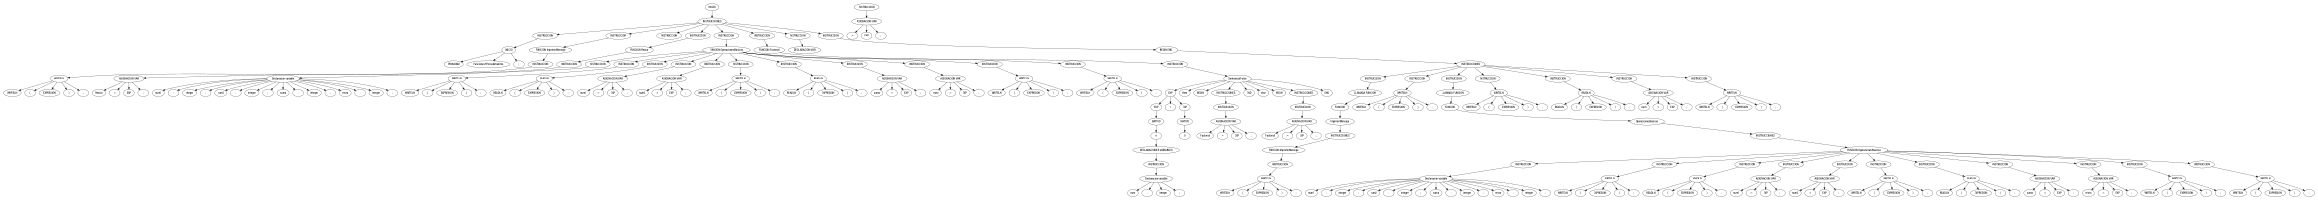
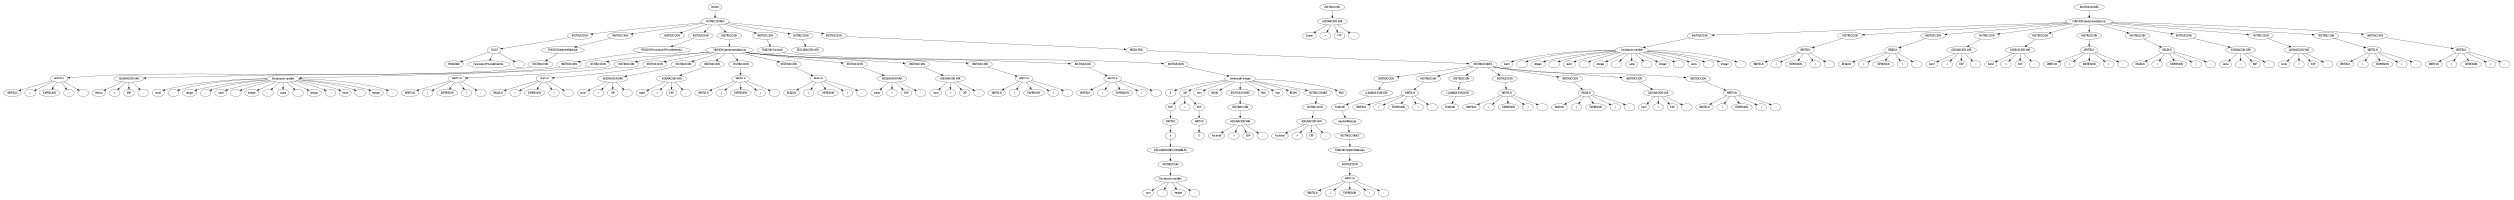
none -> (1309, 36)
(639, 50) -> (662, 50)
(1237, 79) -> (1240, 79)
none -> (1170, 93)
(1647, 122) -> none
